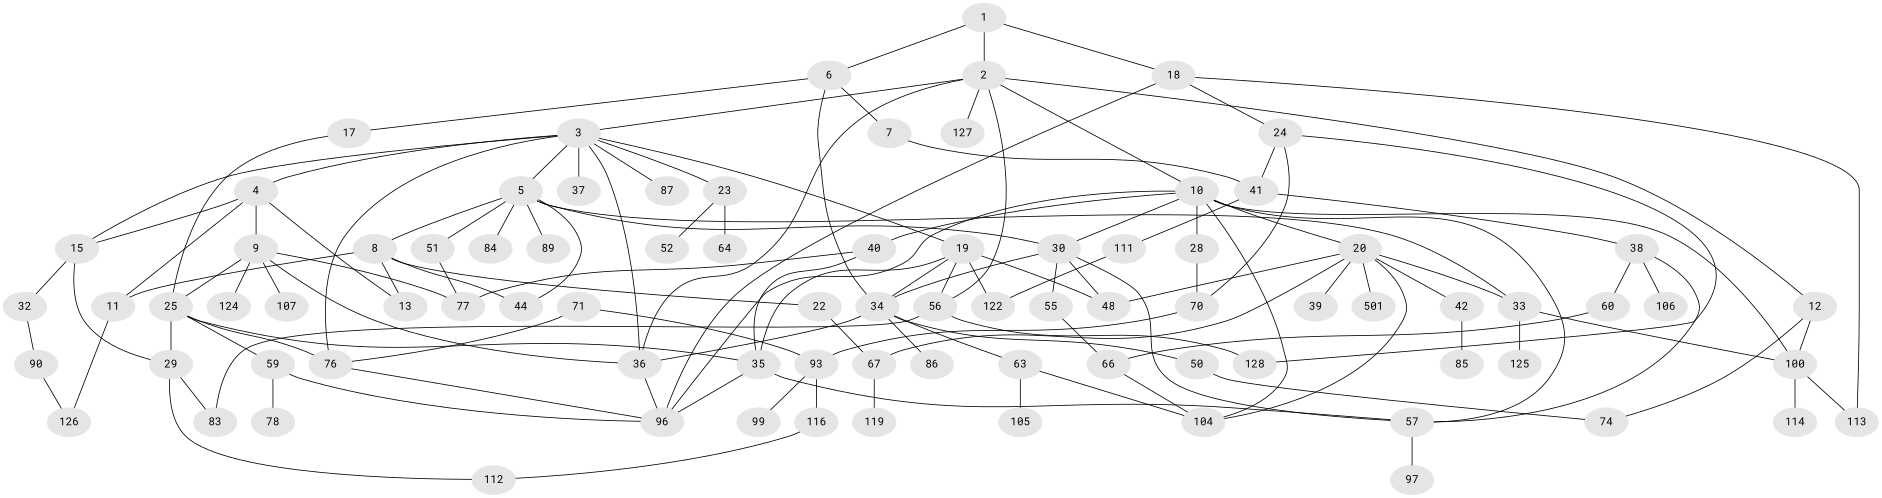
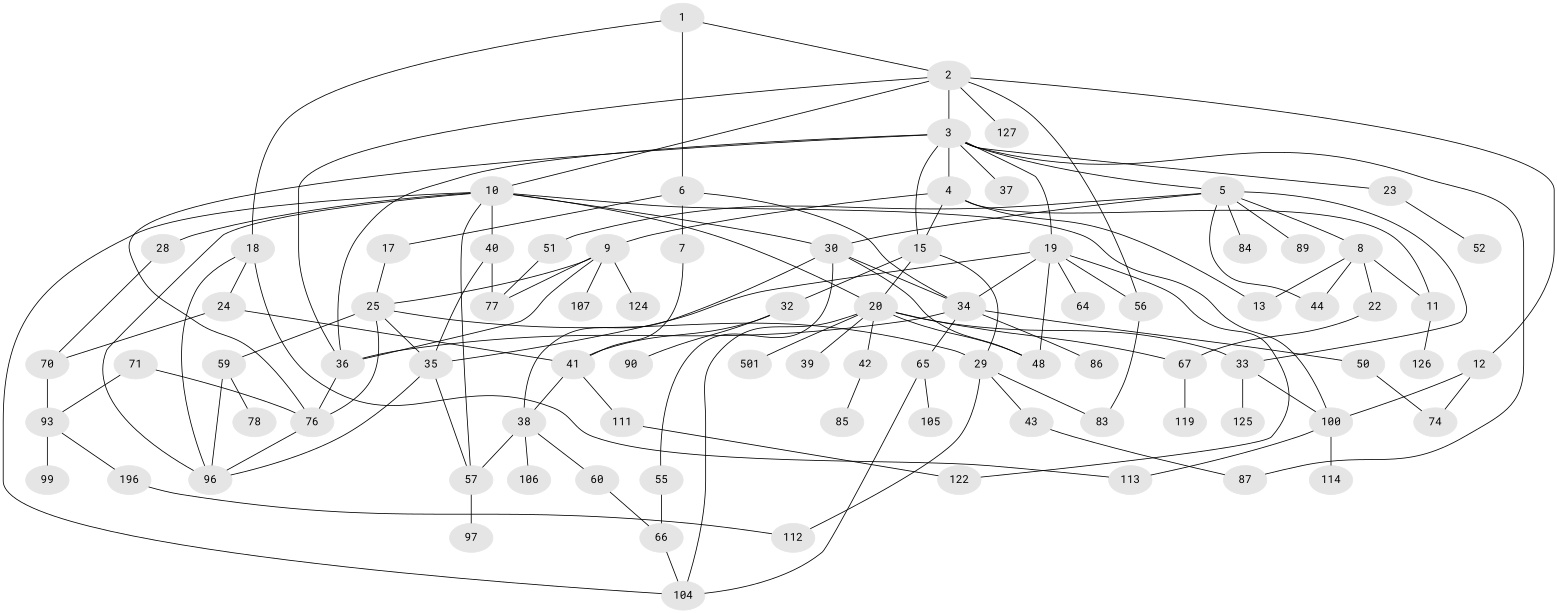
(725, 216) -> (1067, 278)
none -> (898, 278)
none -> (680, 335)
(1020, 364) -> (923, 364)
(1255, 364) -> none
(53, 393) -> none
(651, 393) -> (328, 393)
(1196, 393) -> (652, 325)
(816, 422) -> (129, 480)
none -> (1032, 422)
